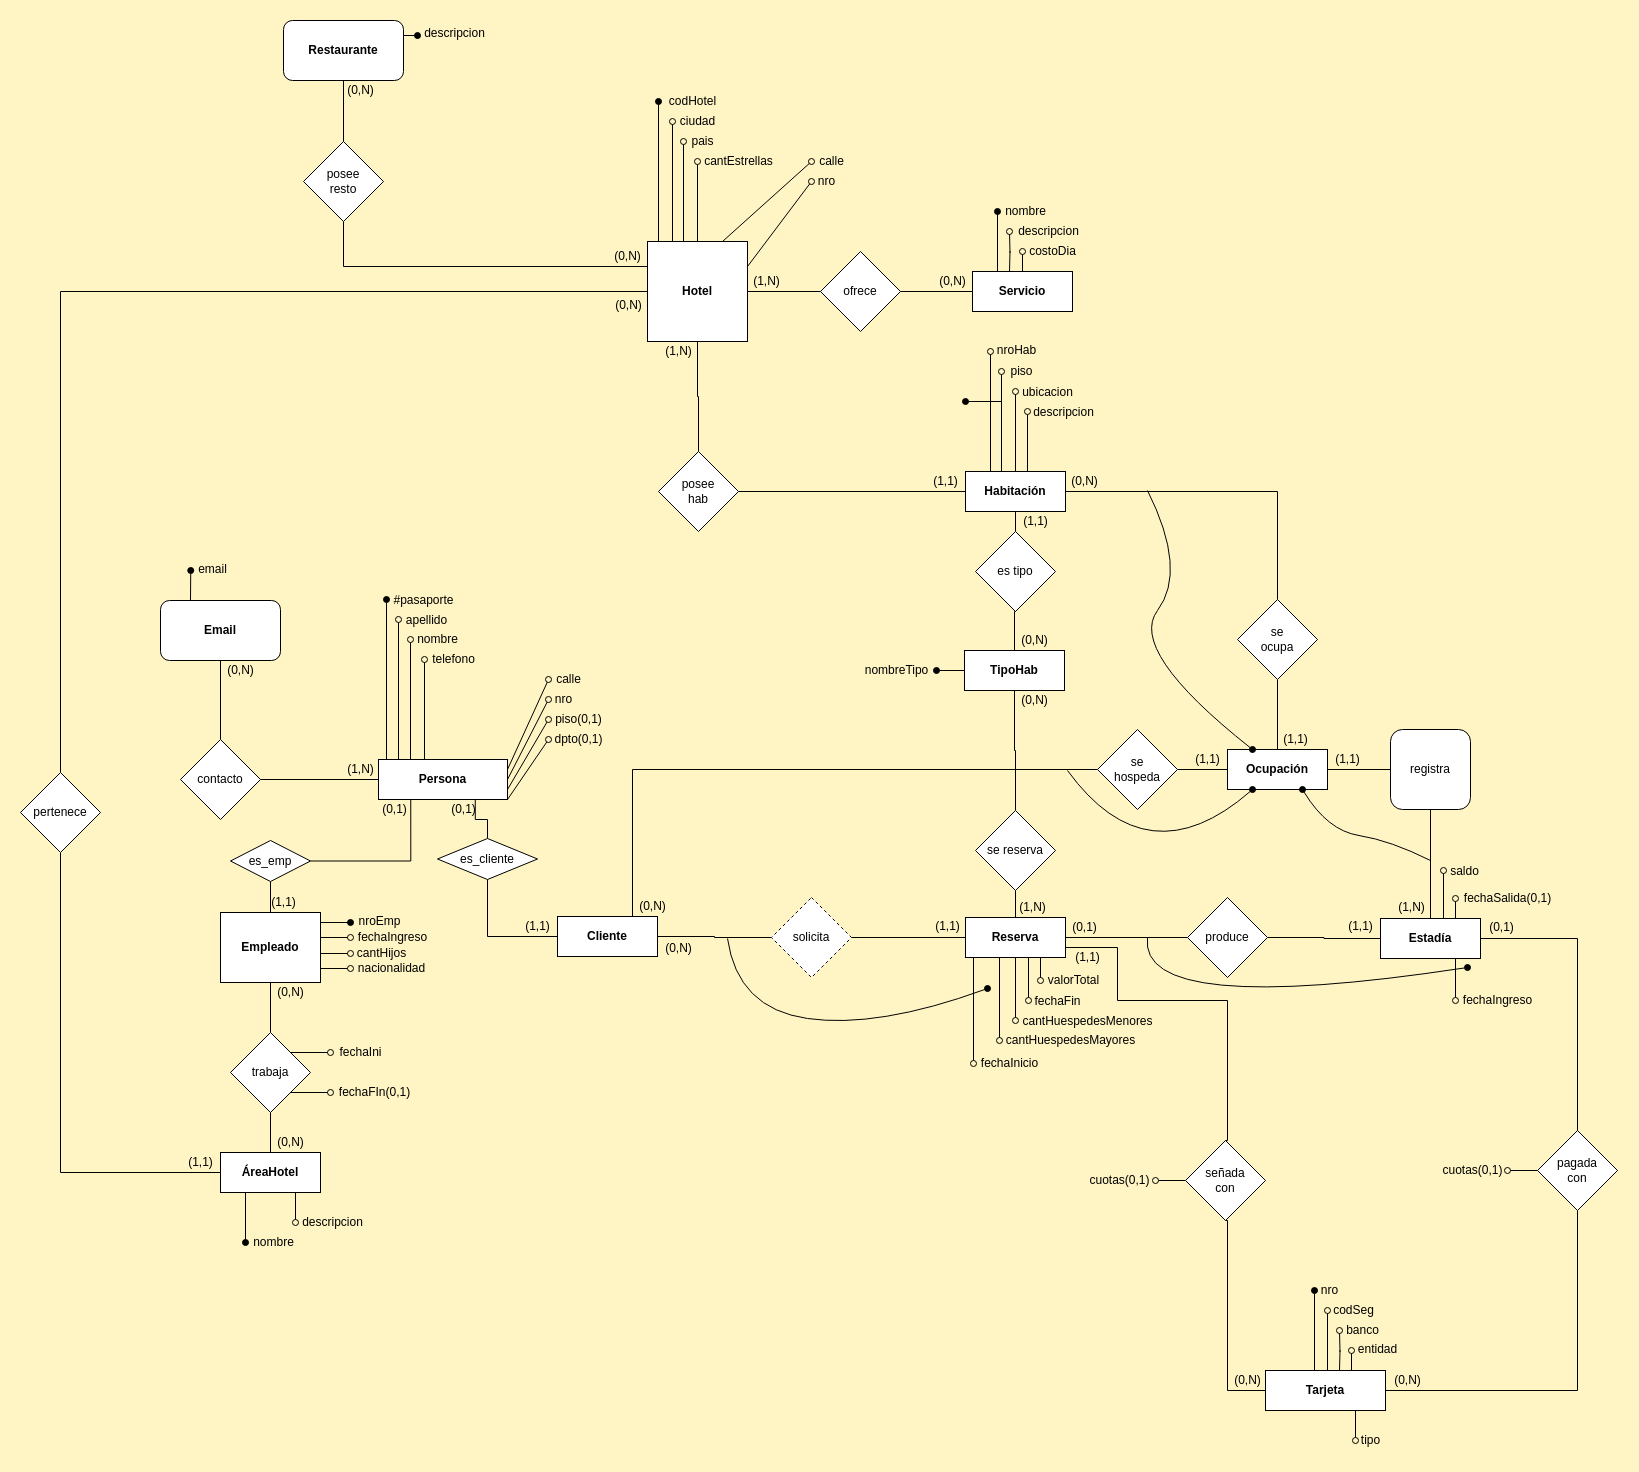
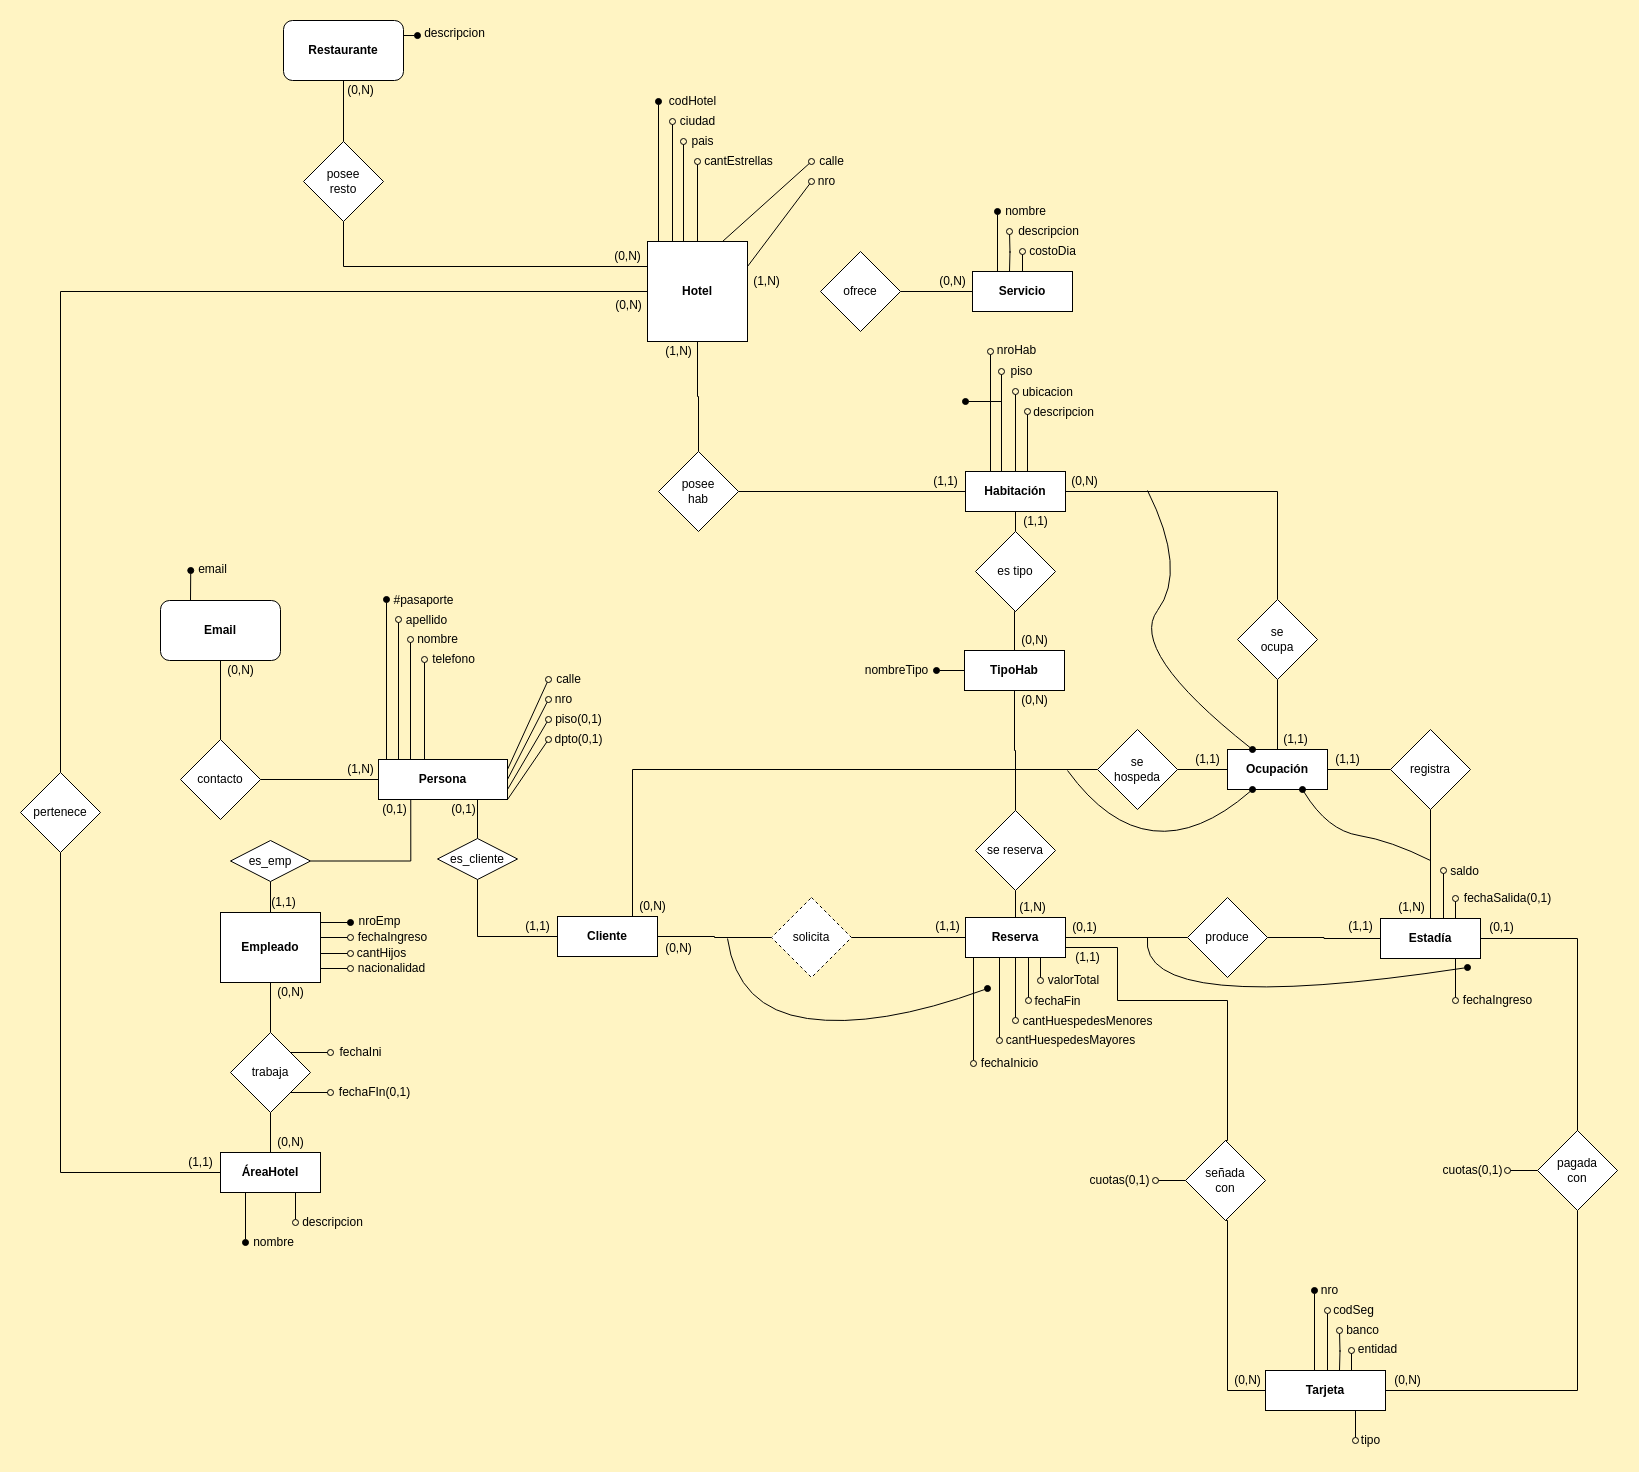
(784, 292) -> none
(1431, 770) -> (1431, 770)
(488, 859) -> (478, 859)
